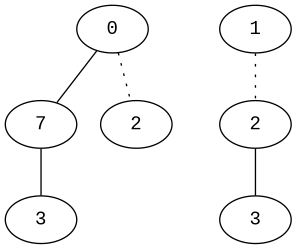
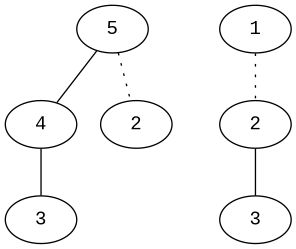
(113, 29) -> (113, 29)
(41, 124) -> (41, 124)
